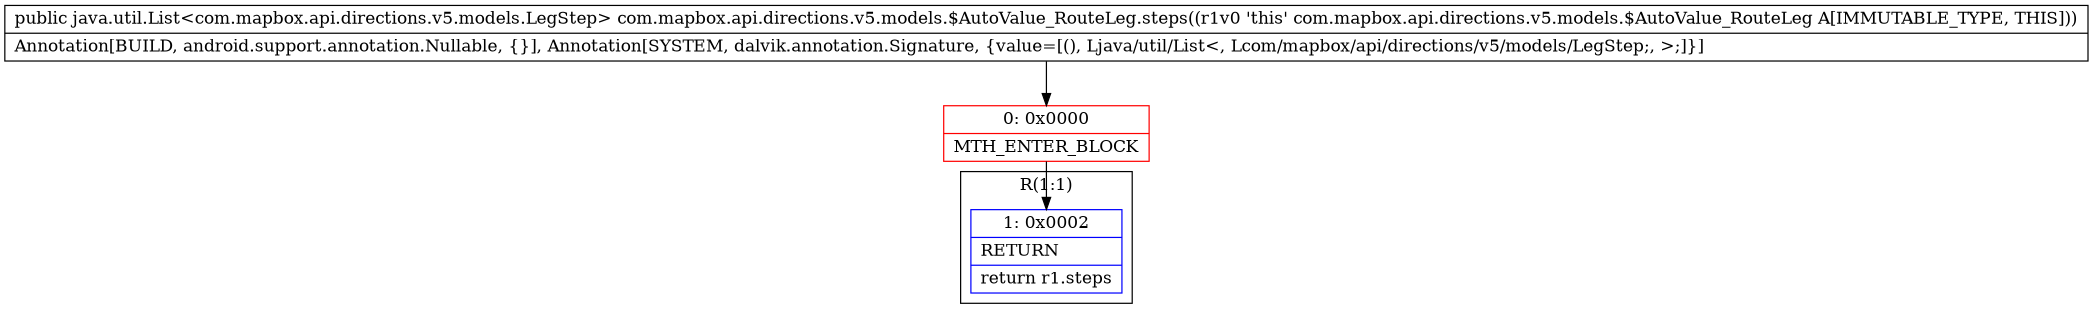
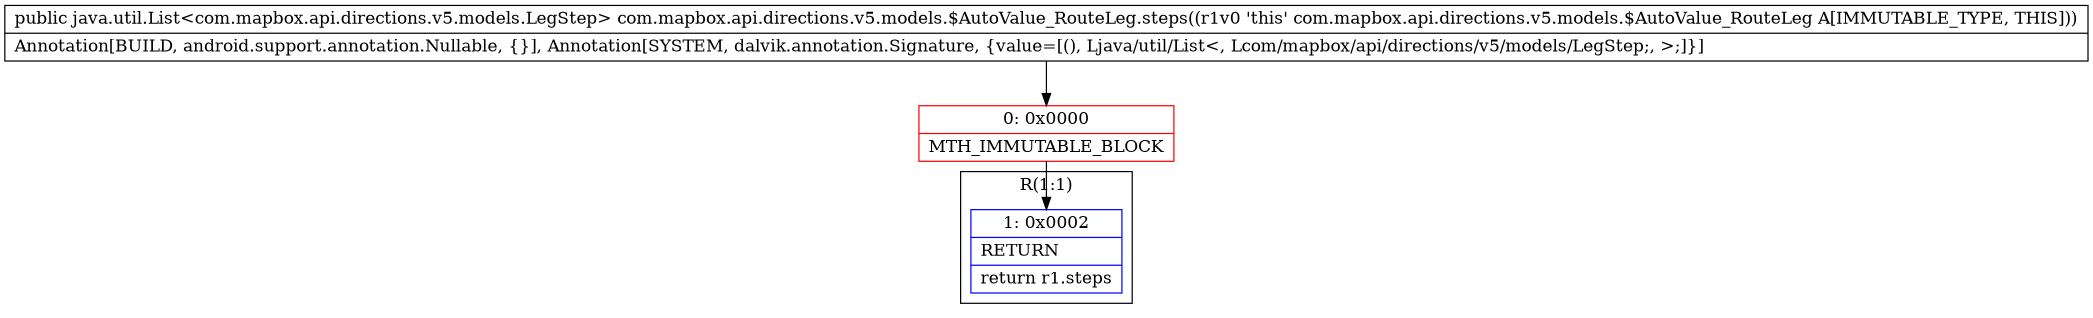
(1046, 147) -> (1046, 147)
